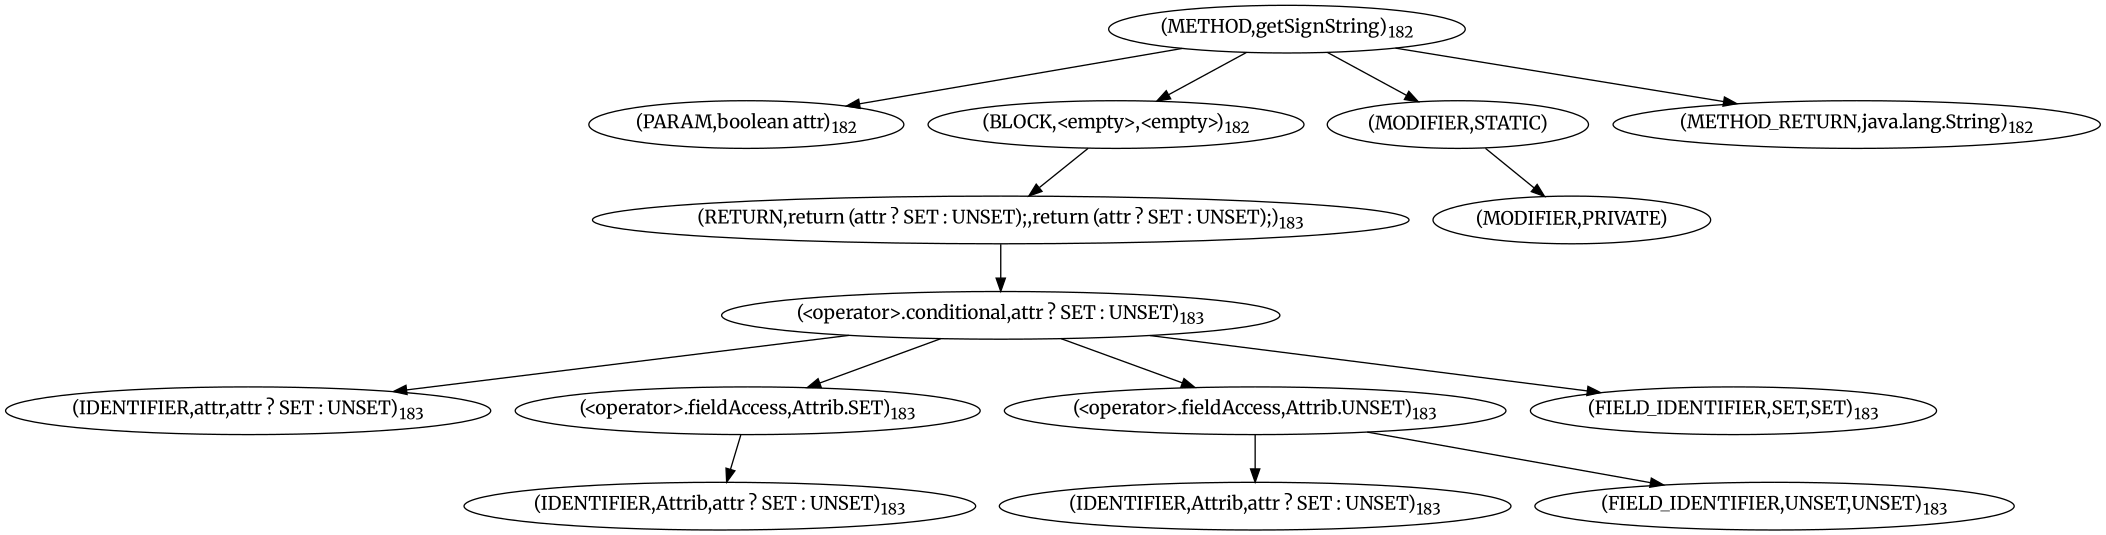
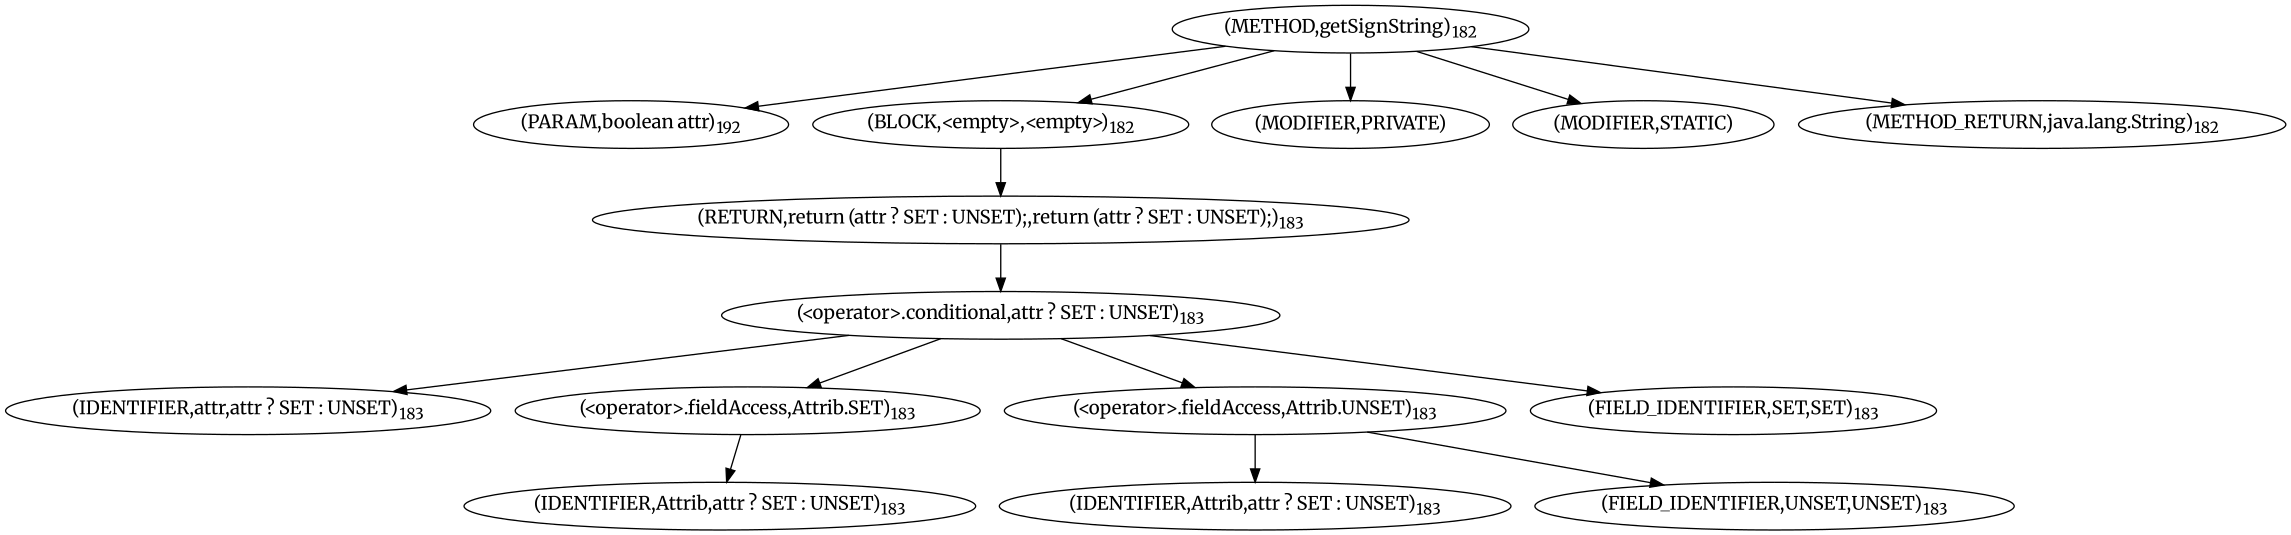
(844, 123) -> (729, 123)
(1510, 168) -> (1351, 70)
